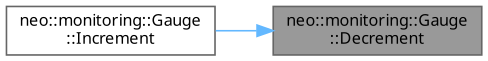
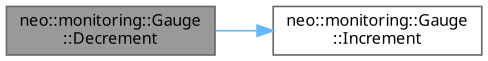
(236, 31) -> (236, 31)
